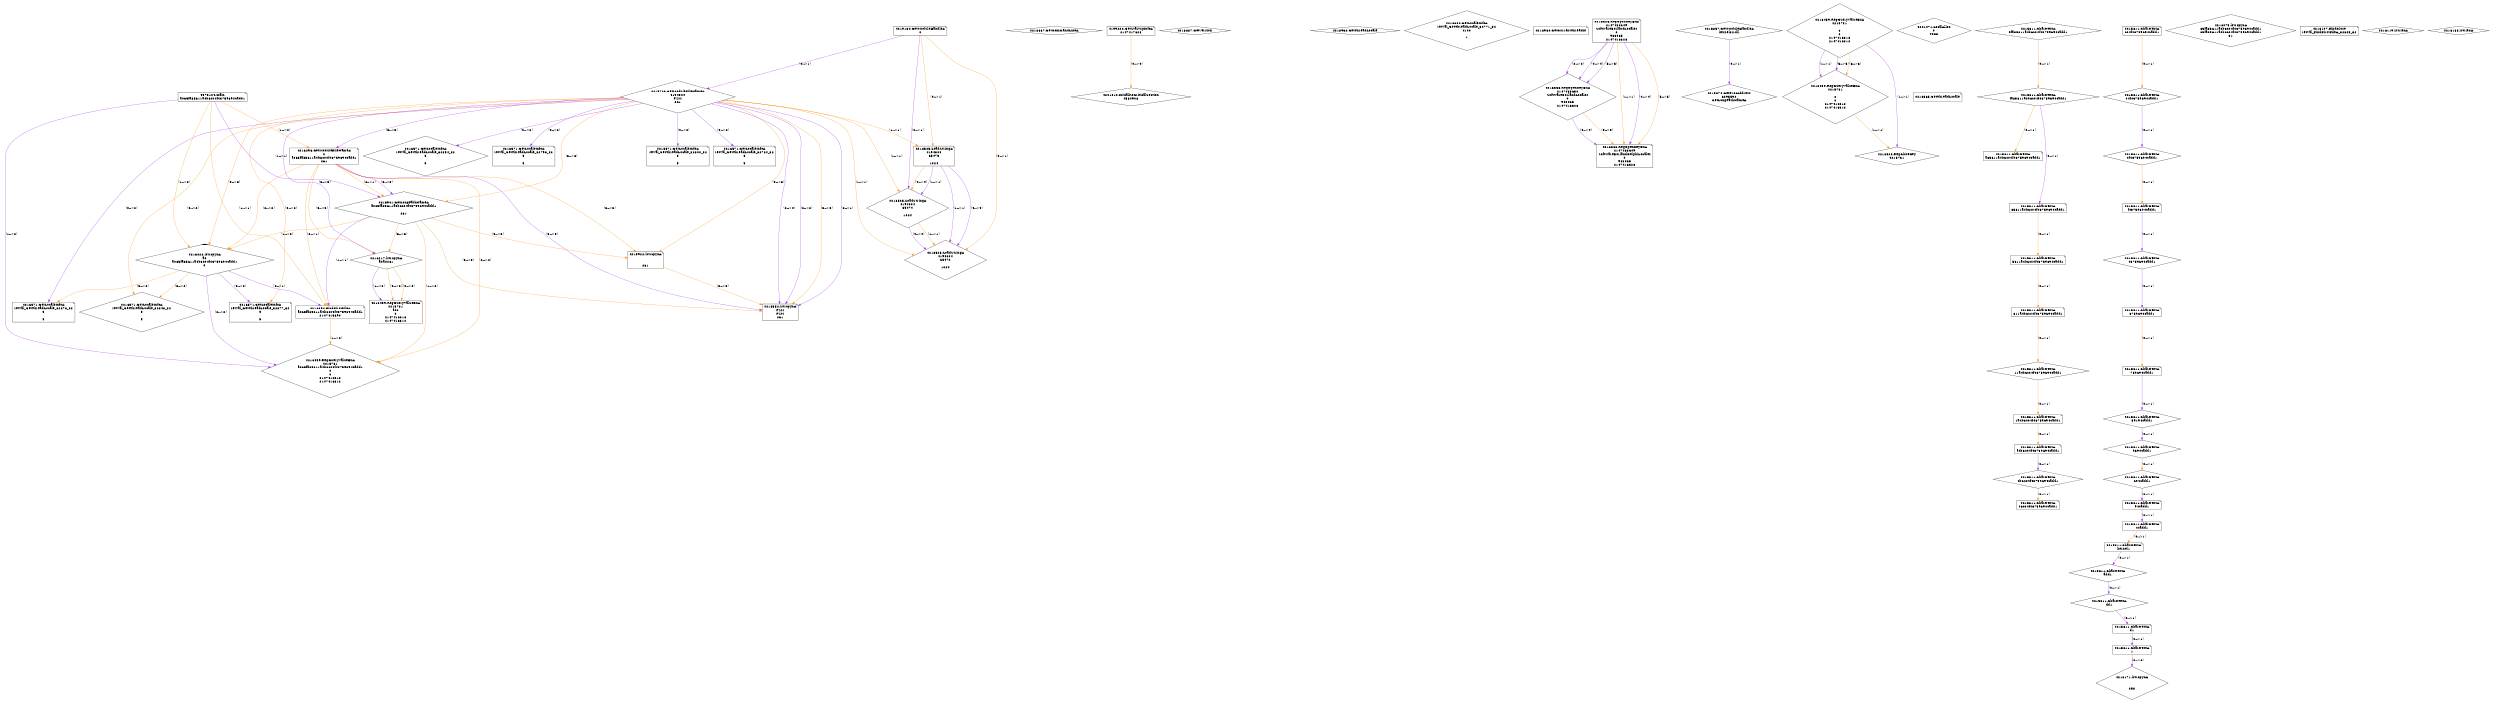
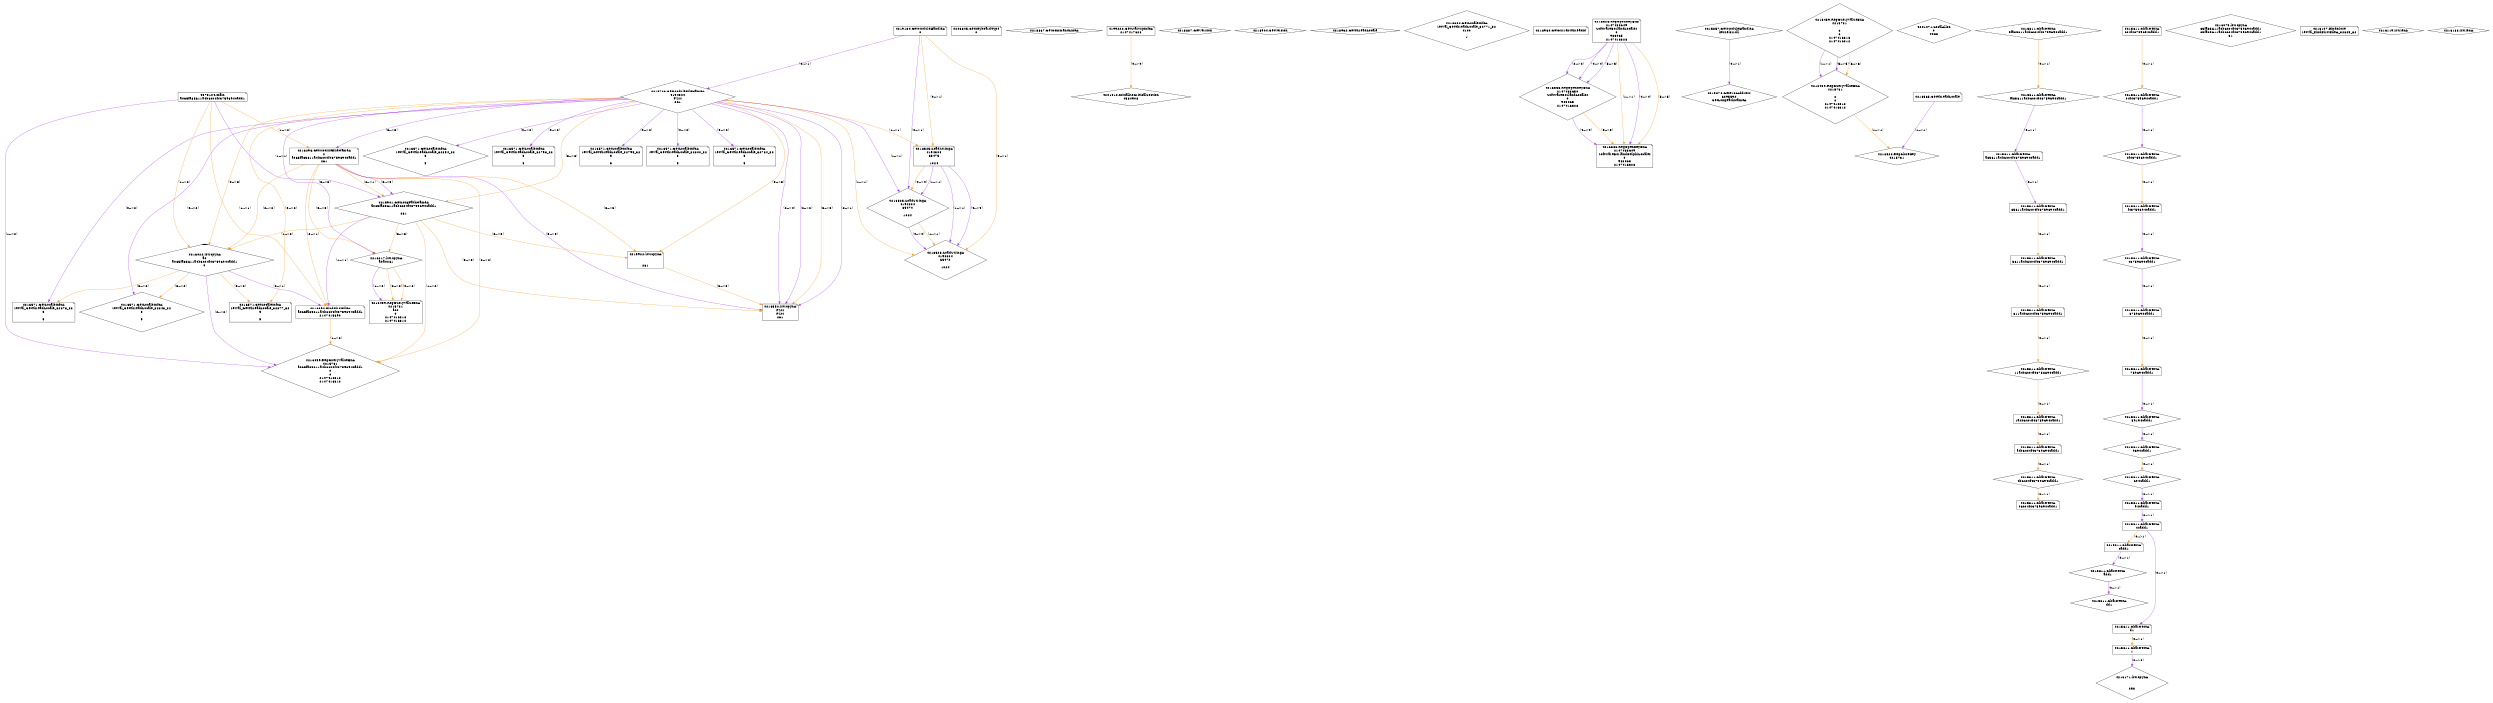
none -> (976, 31)
none -> (1270, 31)
(1895, 89) -> (1919, 124)
(850, 122) -> (850, 122)
(2025, 127) -> (2025, 127)
(255, 128) -> (255, 128)
(2046, 153) -> (2025, 181)
none -> (611, 156)
(233, 287) -> (233, 287)
(2038, 371) -> (2038, 371)
(2038, 461) -> (2038, 461)
(2124, 547) -> (2124, 547)
(2121, 616) -> (2155, 578)
(2132, 638) -> (2132, 638)
